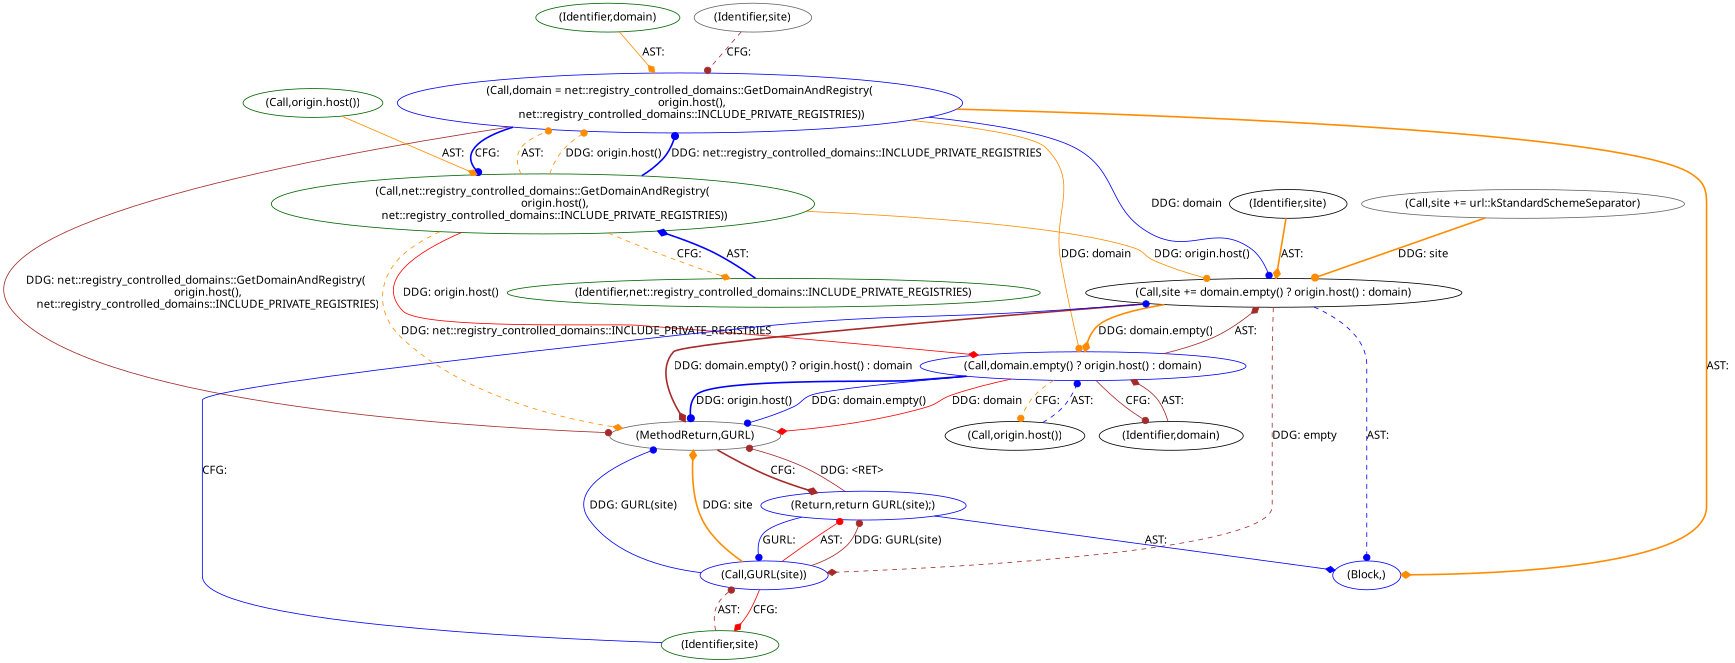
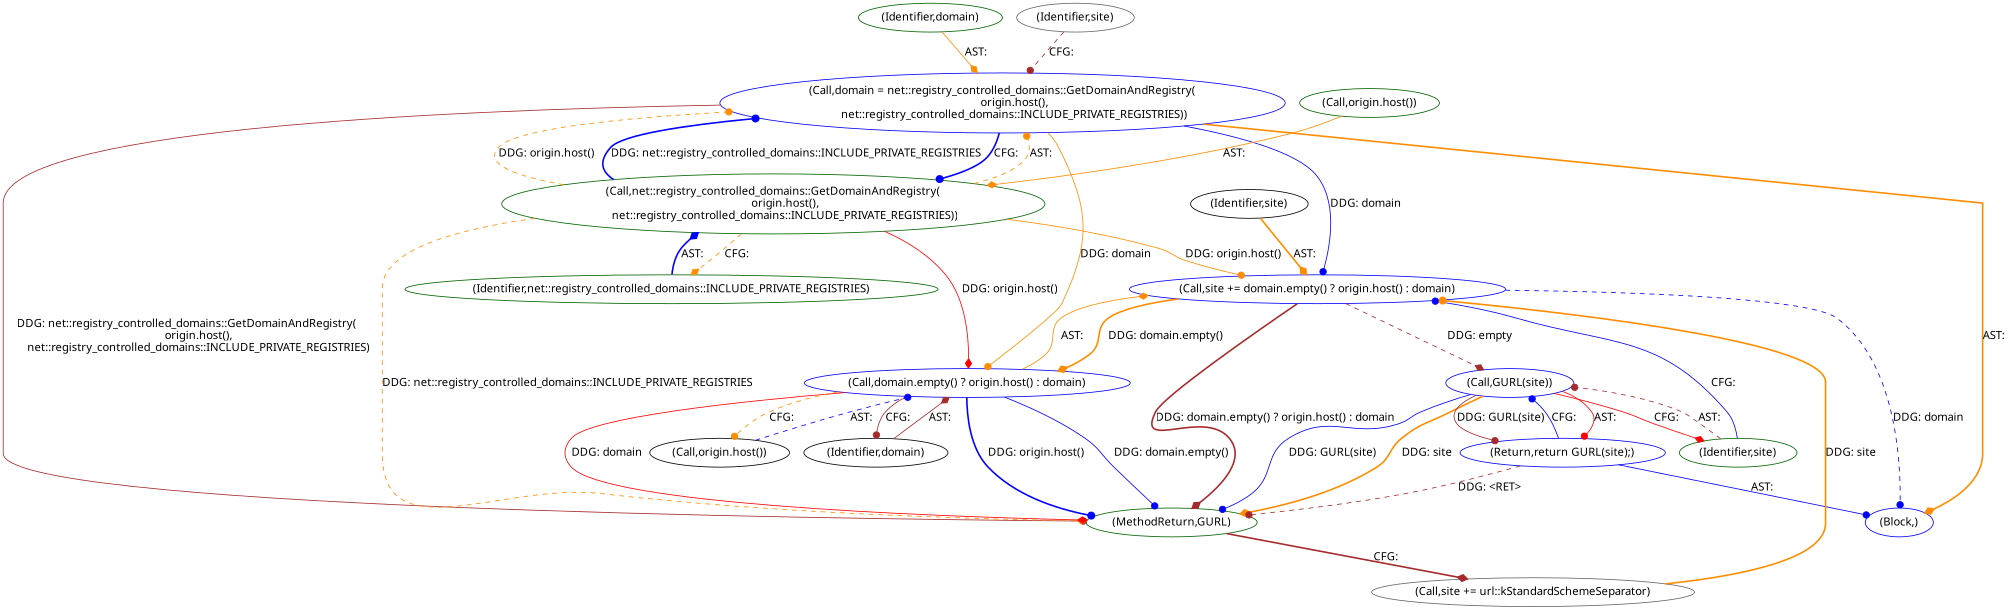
(1274, 293) -> (1317, 289)
(1210, 339) -> (1066, 315)
(695, 436) -> (1172, 522)
(1380, 436) -> (1929, 418)
(801, 466) -> (1388, 497)
(761, 473) -> (1342, 555)
(781, 540) -> (1566, 418)
(1130, 542) -> (1741, 490)
